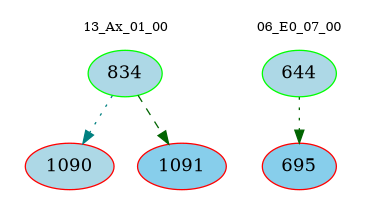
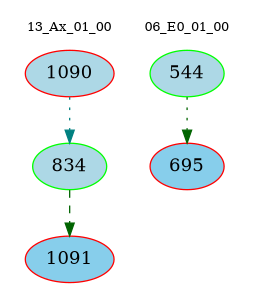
(299, 28) -> (187, 28)
(299, 74) -> (187, 74)
(101, 114) -> (70, 114)
